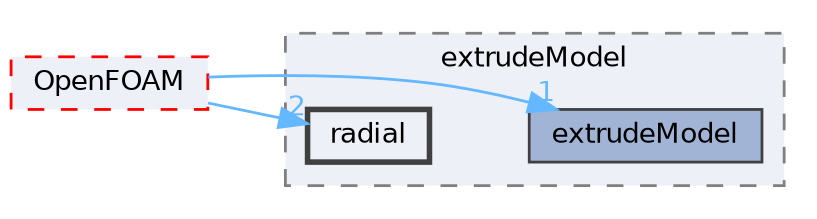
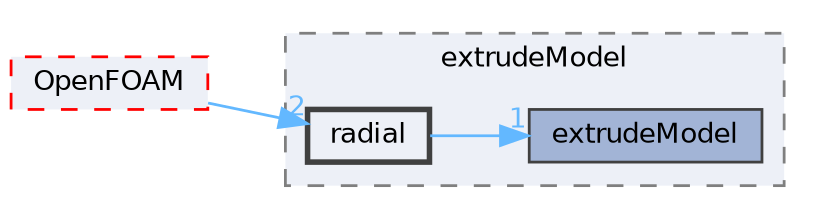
(370, 78) -> (465, 136)
